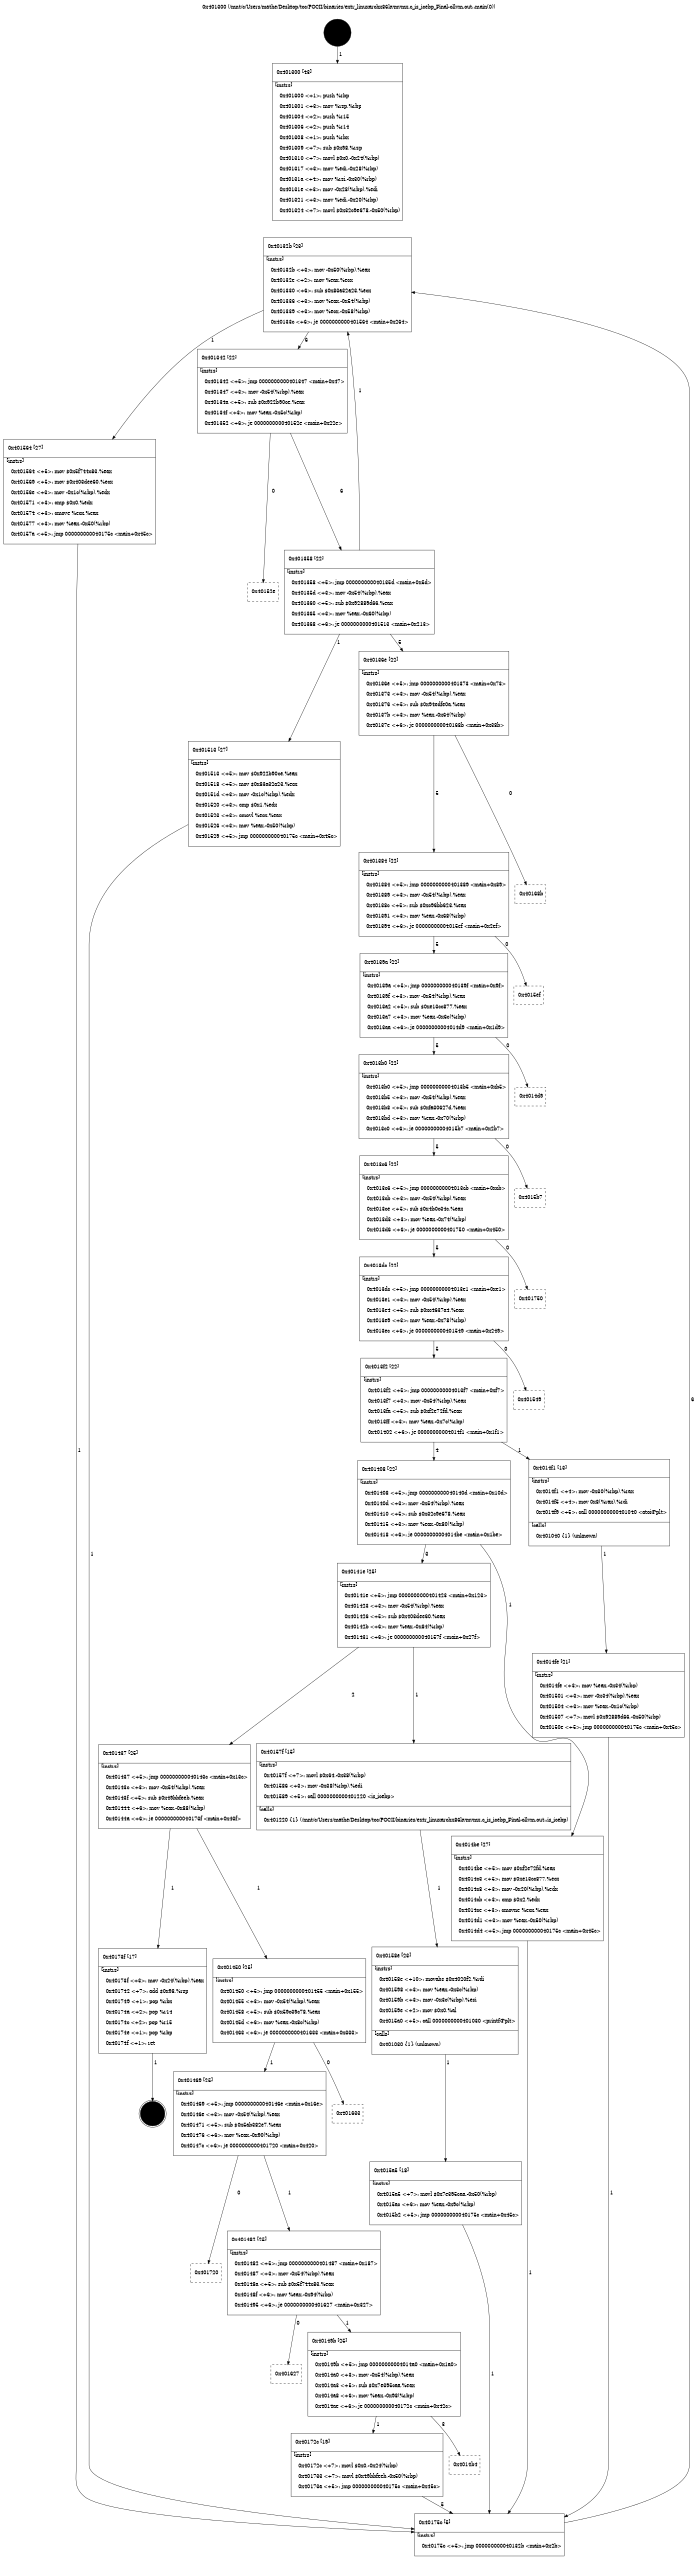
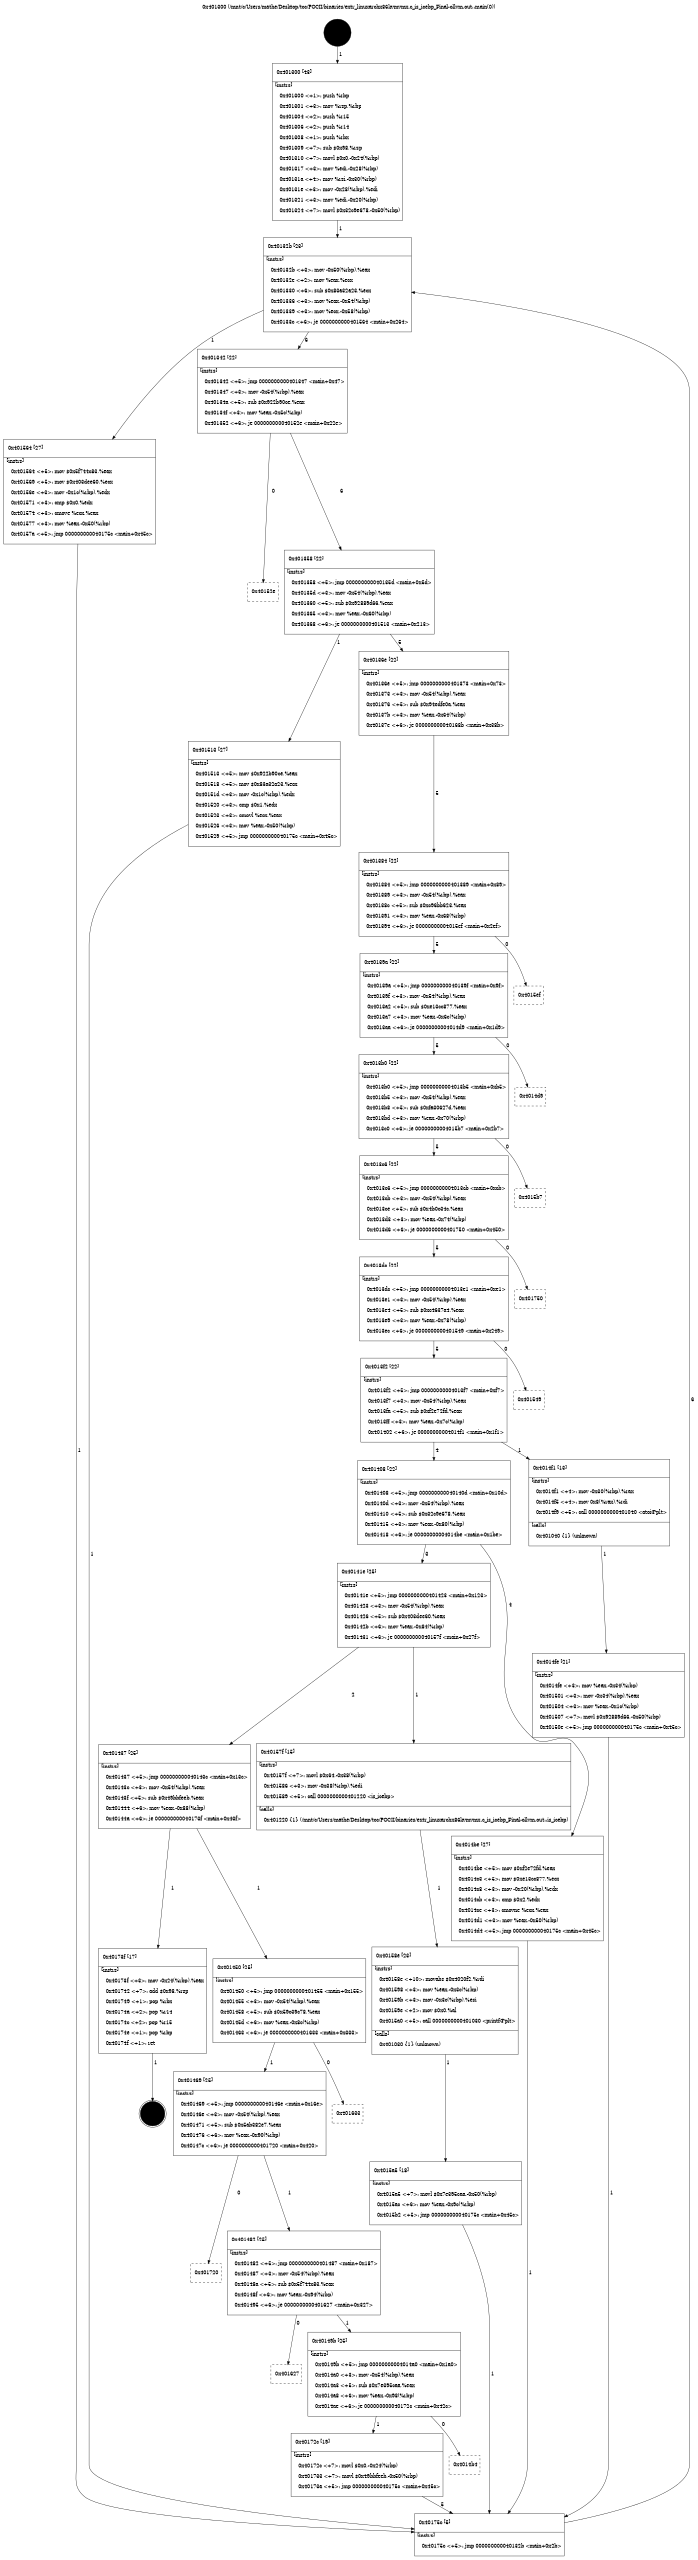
(357, 442) -> (337, 227)
(530, 894) -> none
(510, 1605) -> (510, 1605)
(443, 2425) -> (443, 2425)
